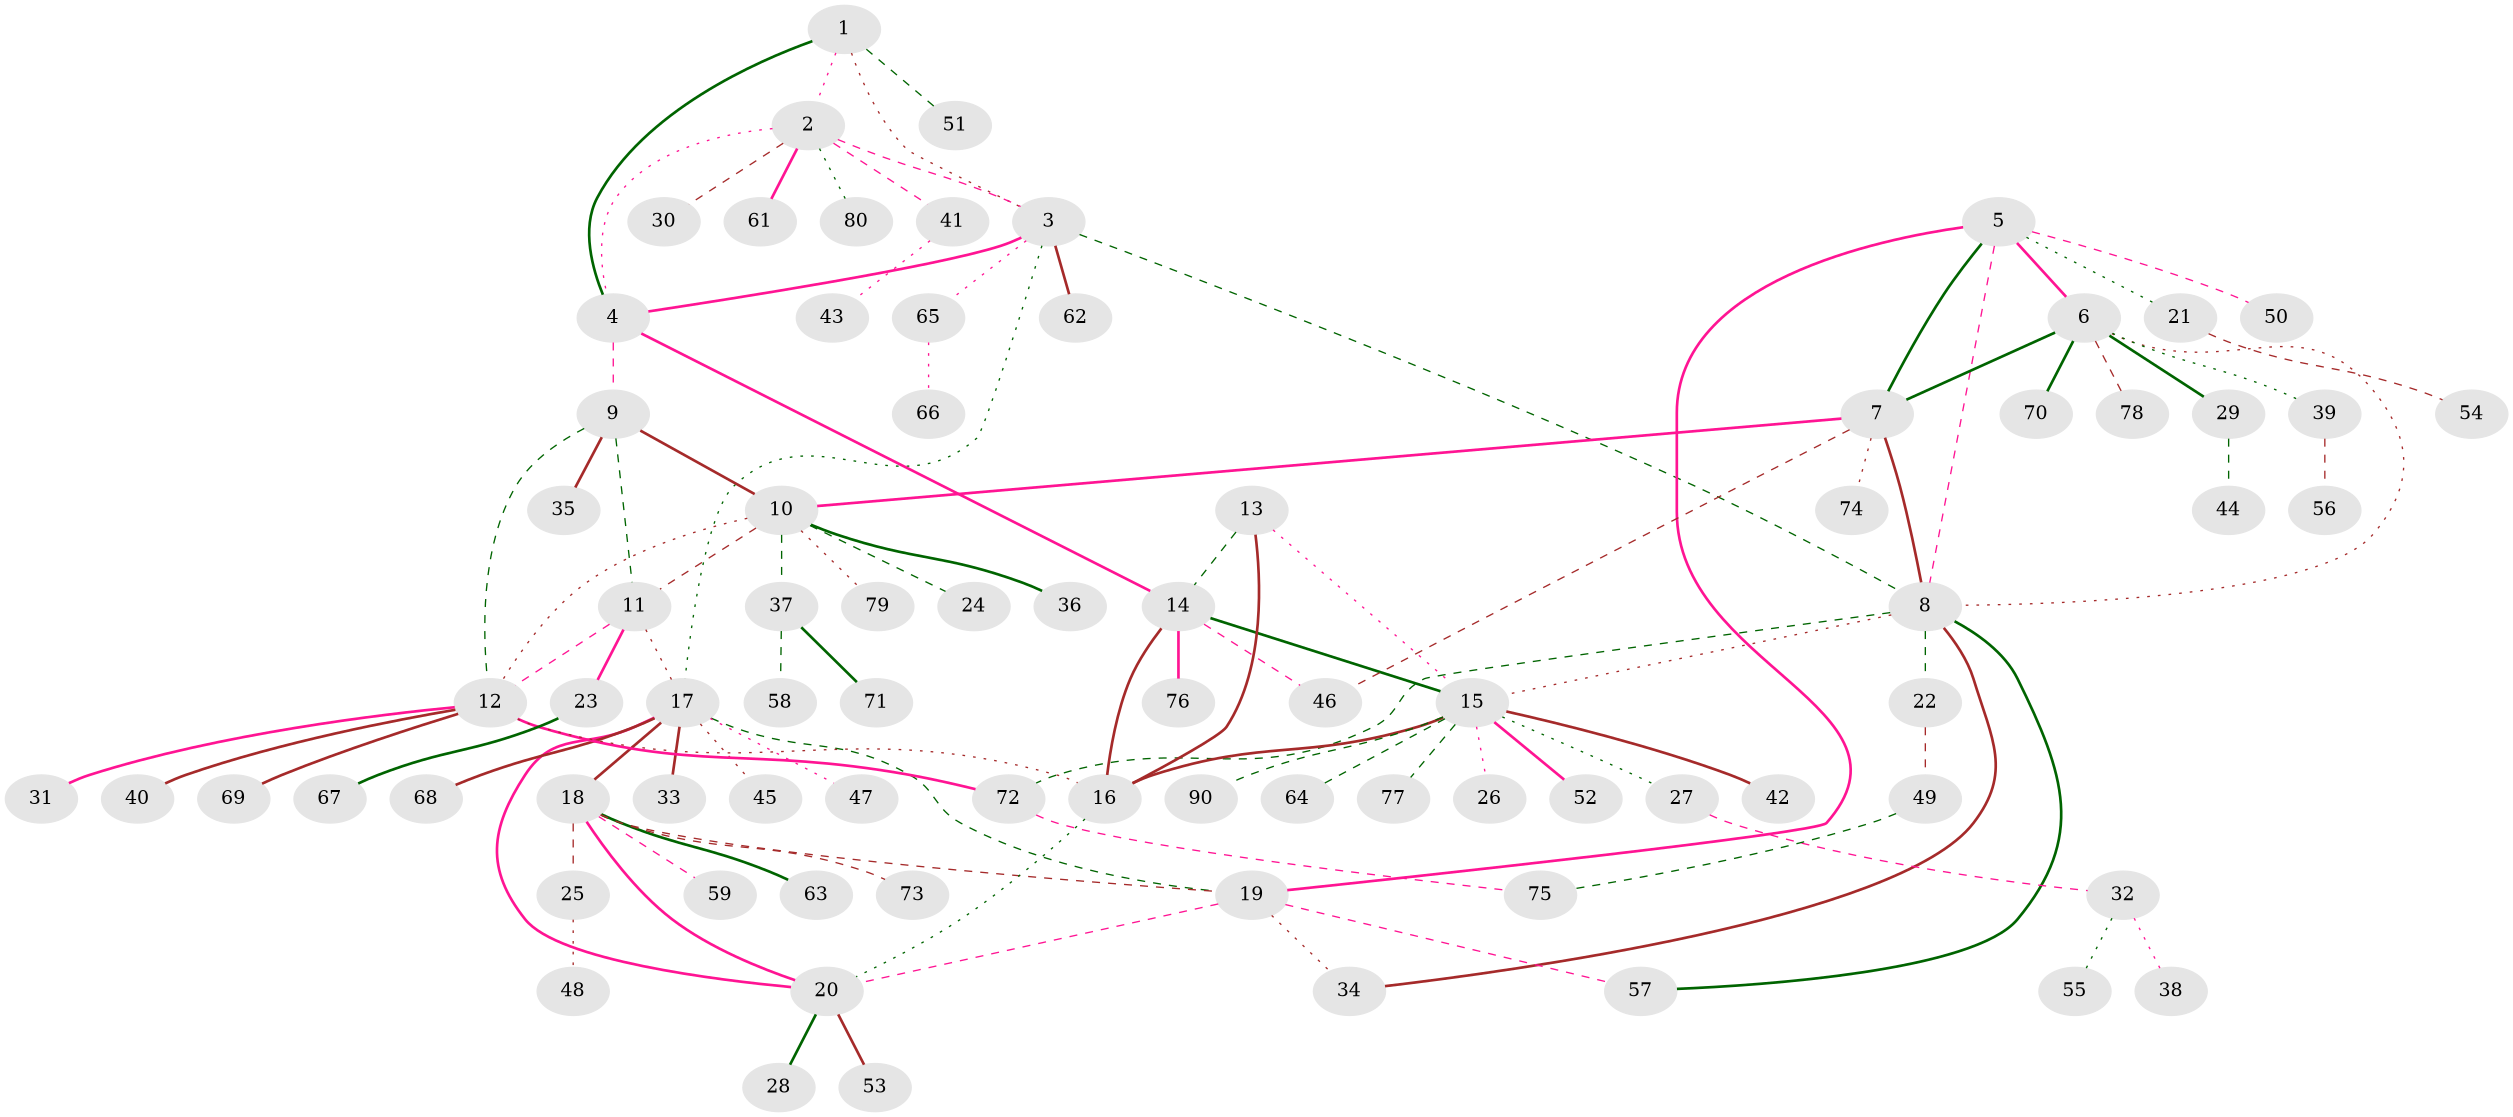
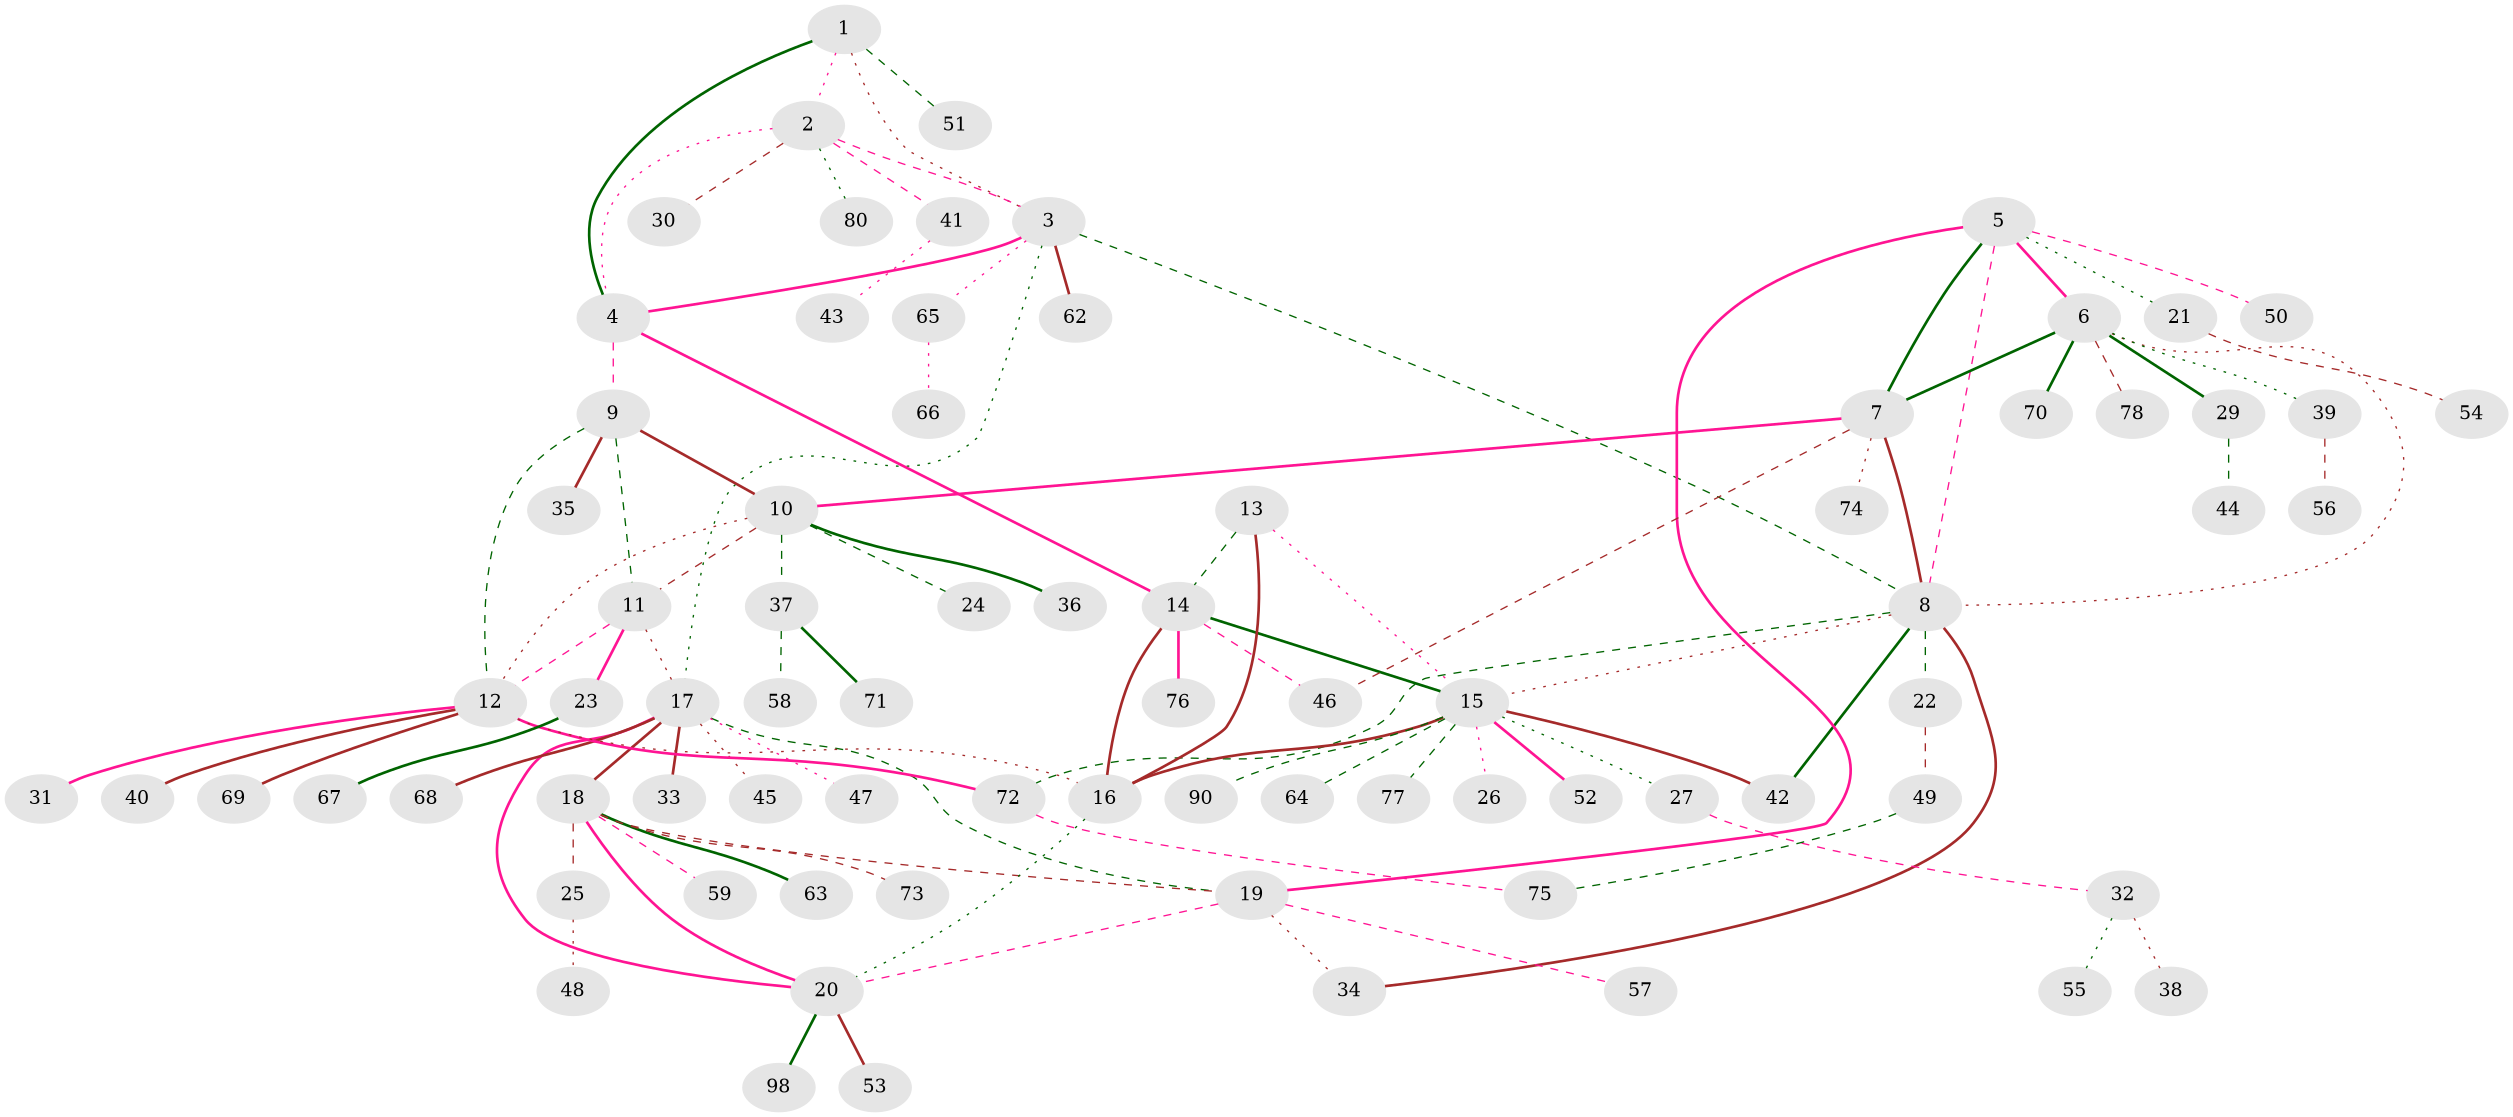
(760, 222) -> none
(878, 607) -> none
(2015, 921) -> (1852, 703)
(2147, 943) -> (2147, 943)
(779, 1088) -> (779, 1088)
